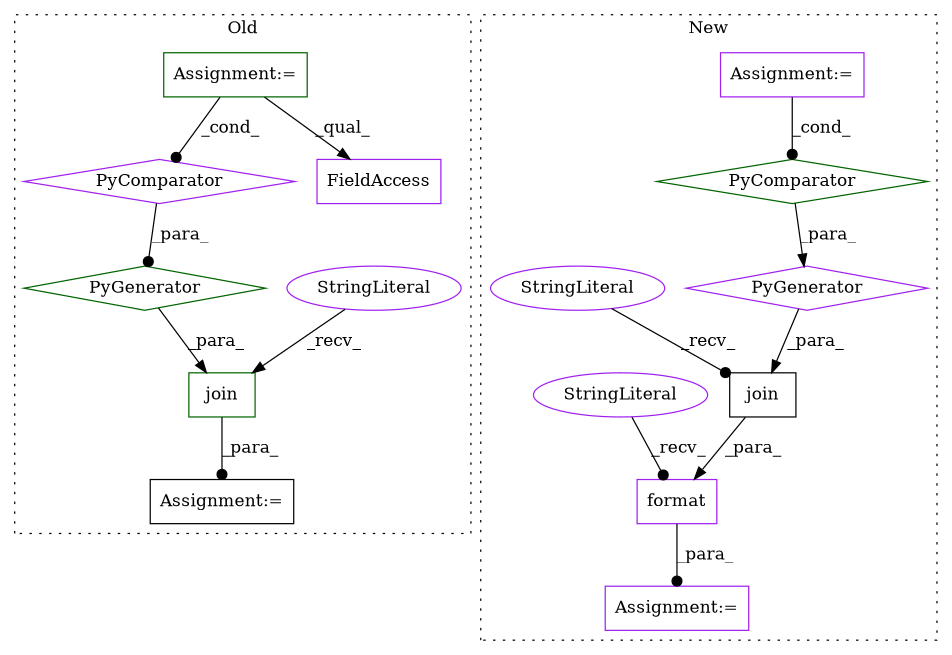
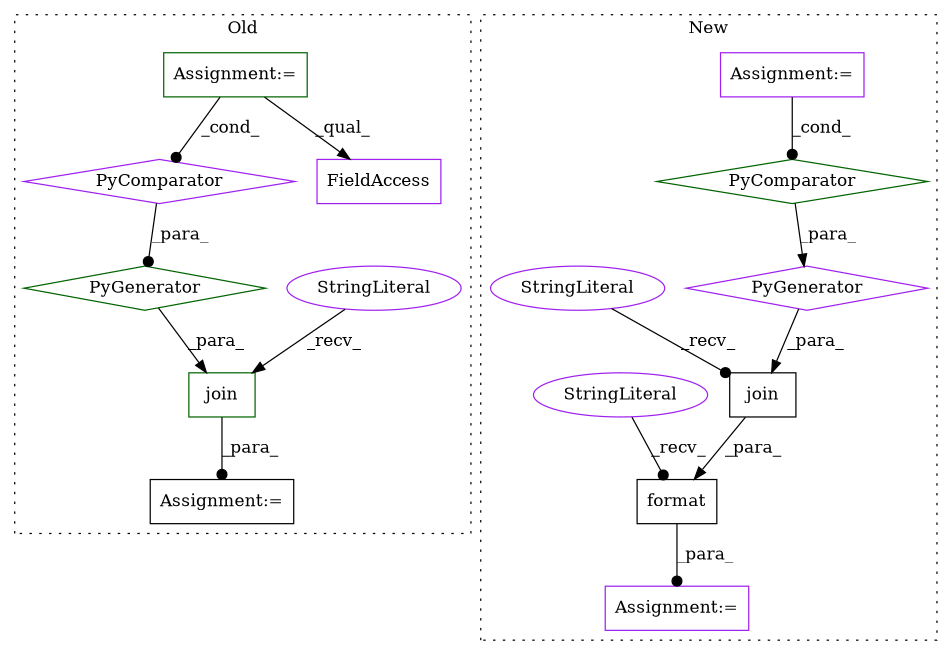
(677, 502) -> (677, 502)
